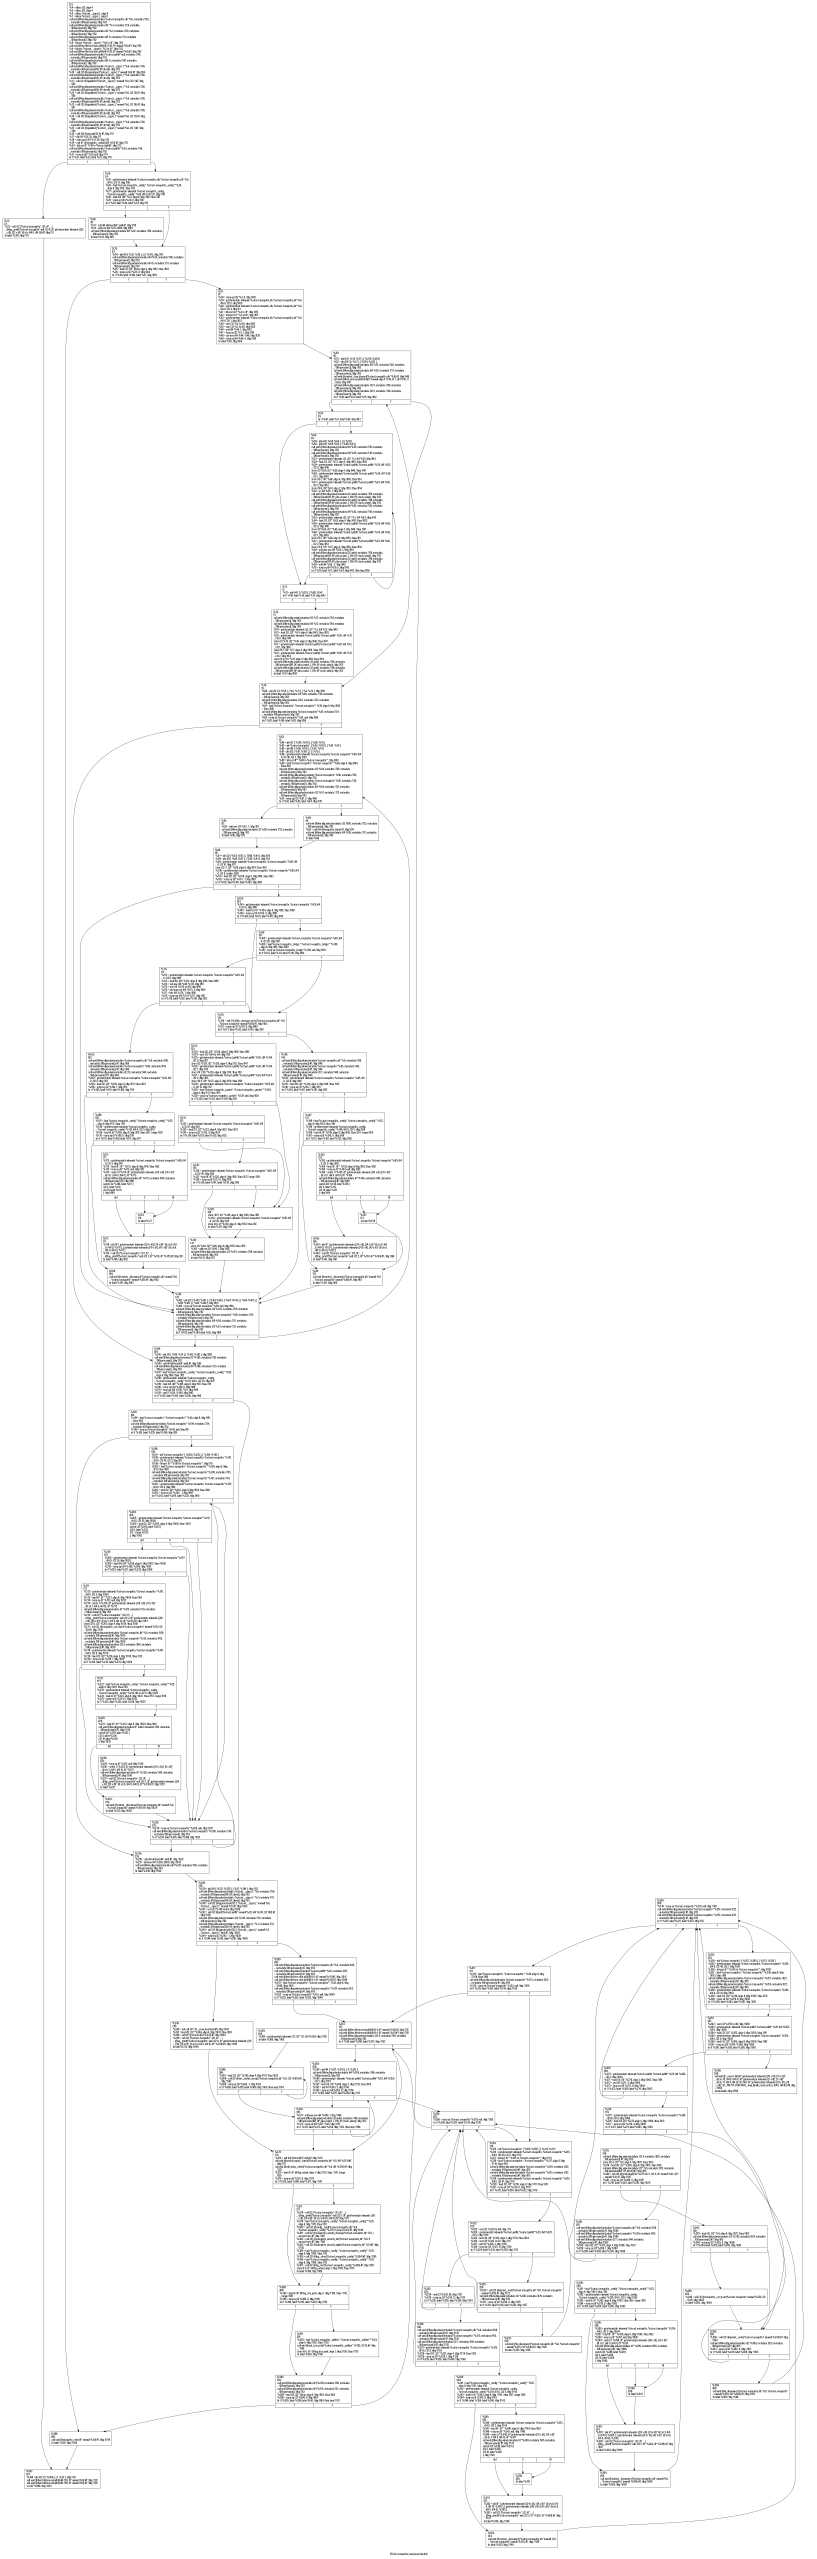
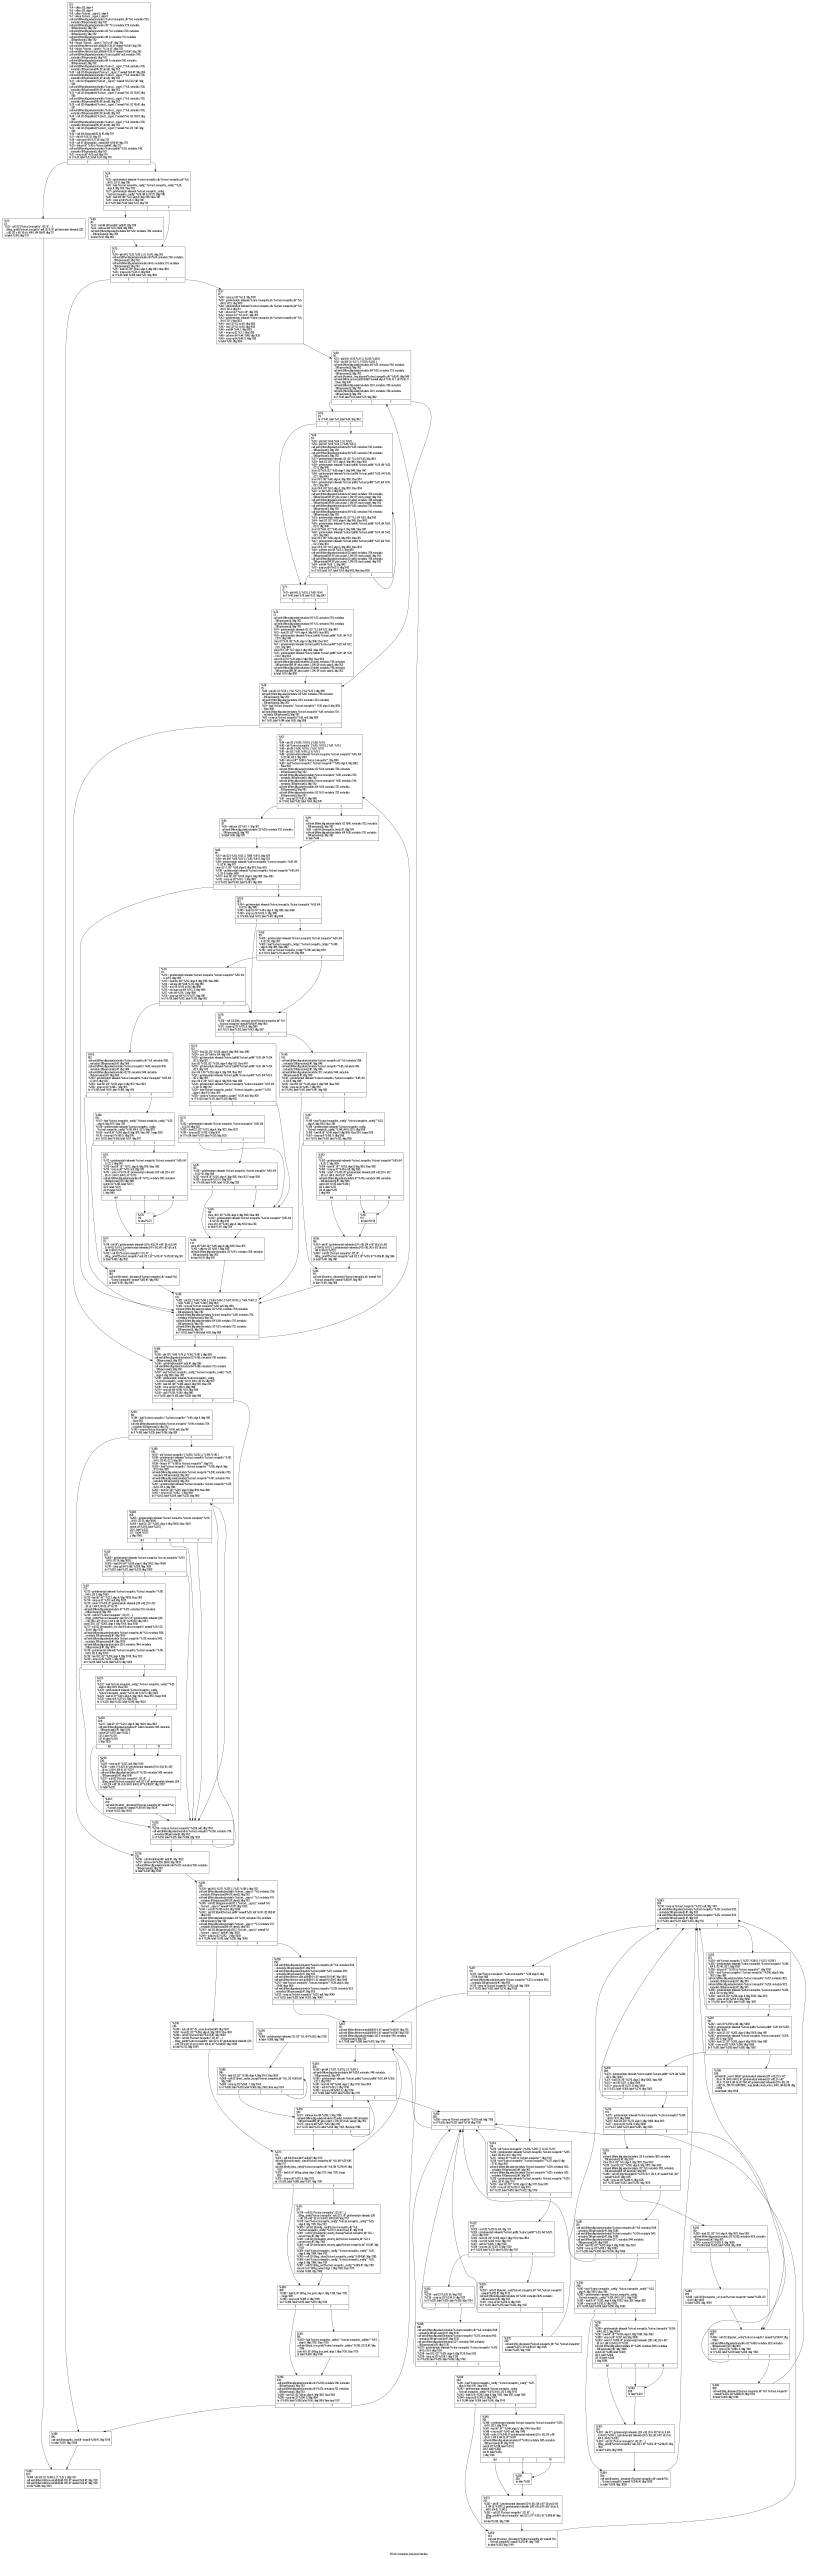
(402, 1244) -> (363, 1229)
none -> (173, 1406)
none -> (625, 2141)
